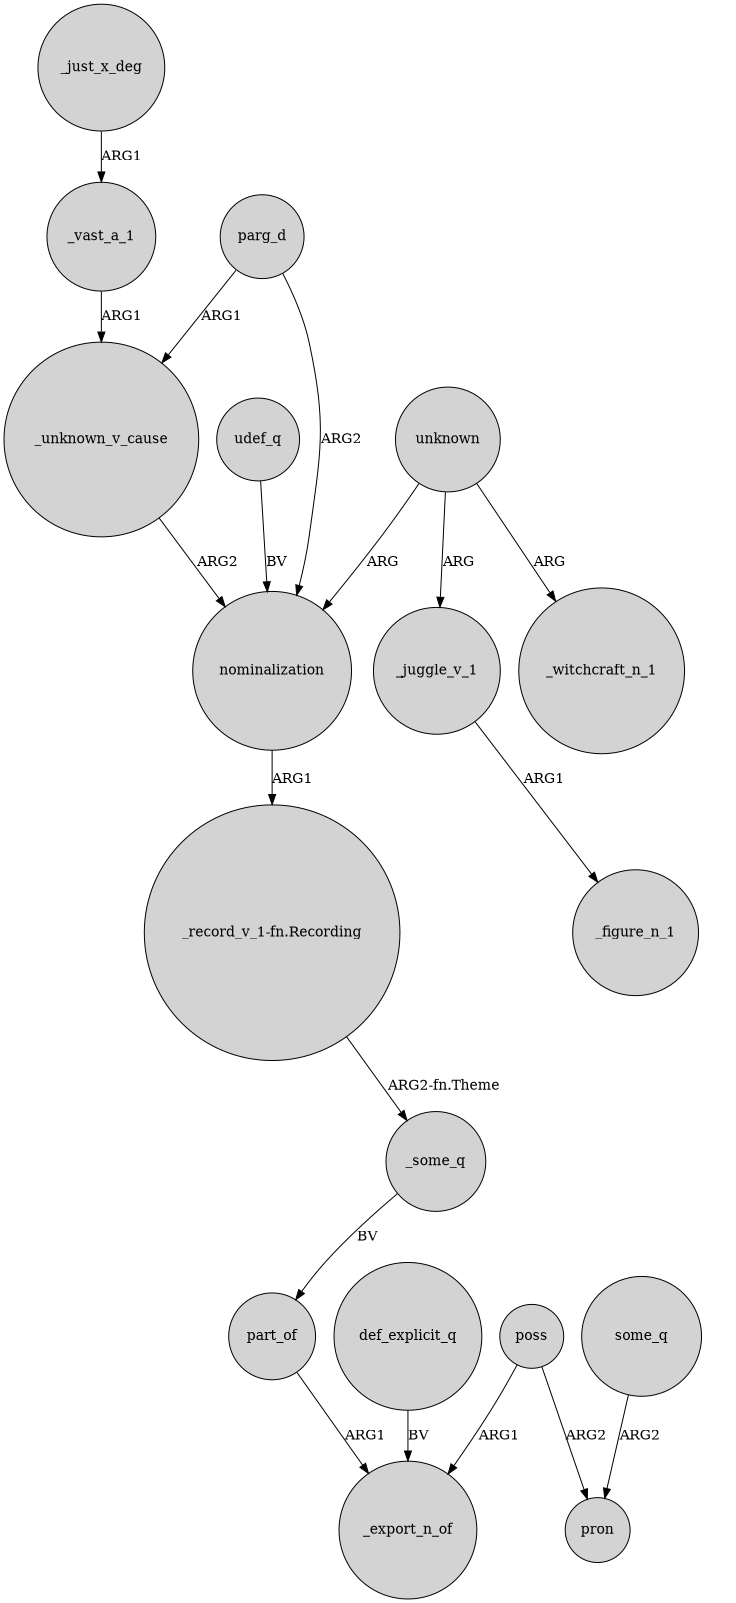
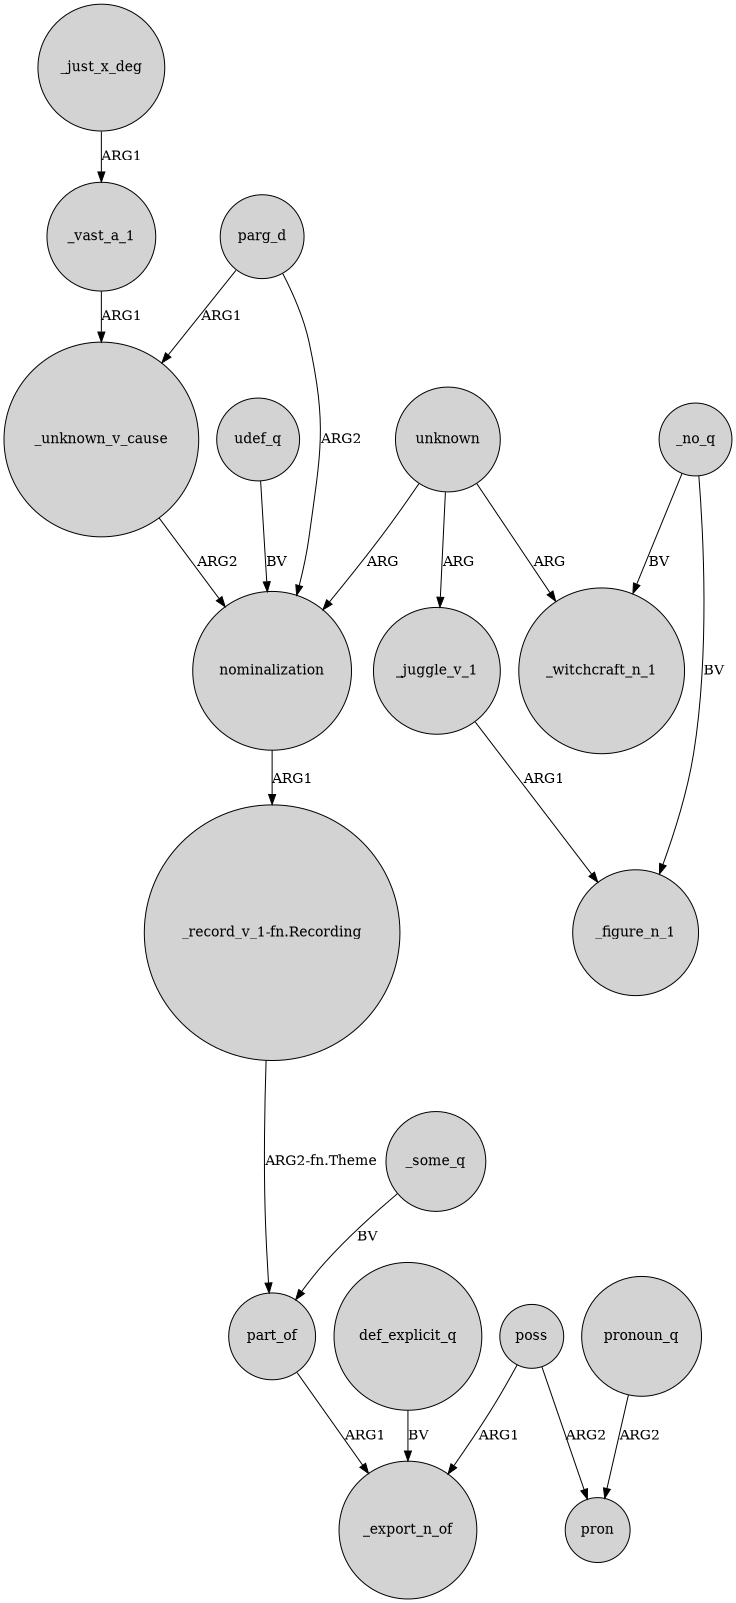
none -> (696, 439)
(374, 1075) -> (264, 1172)
(642, 1336) -> (642, 1336)
